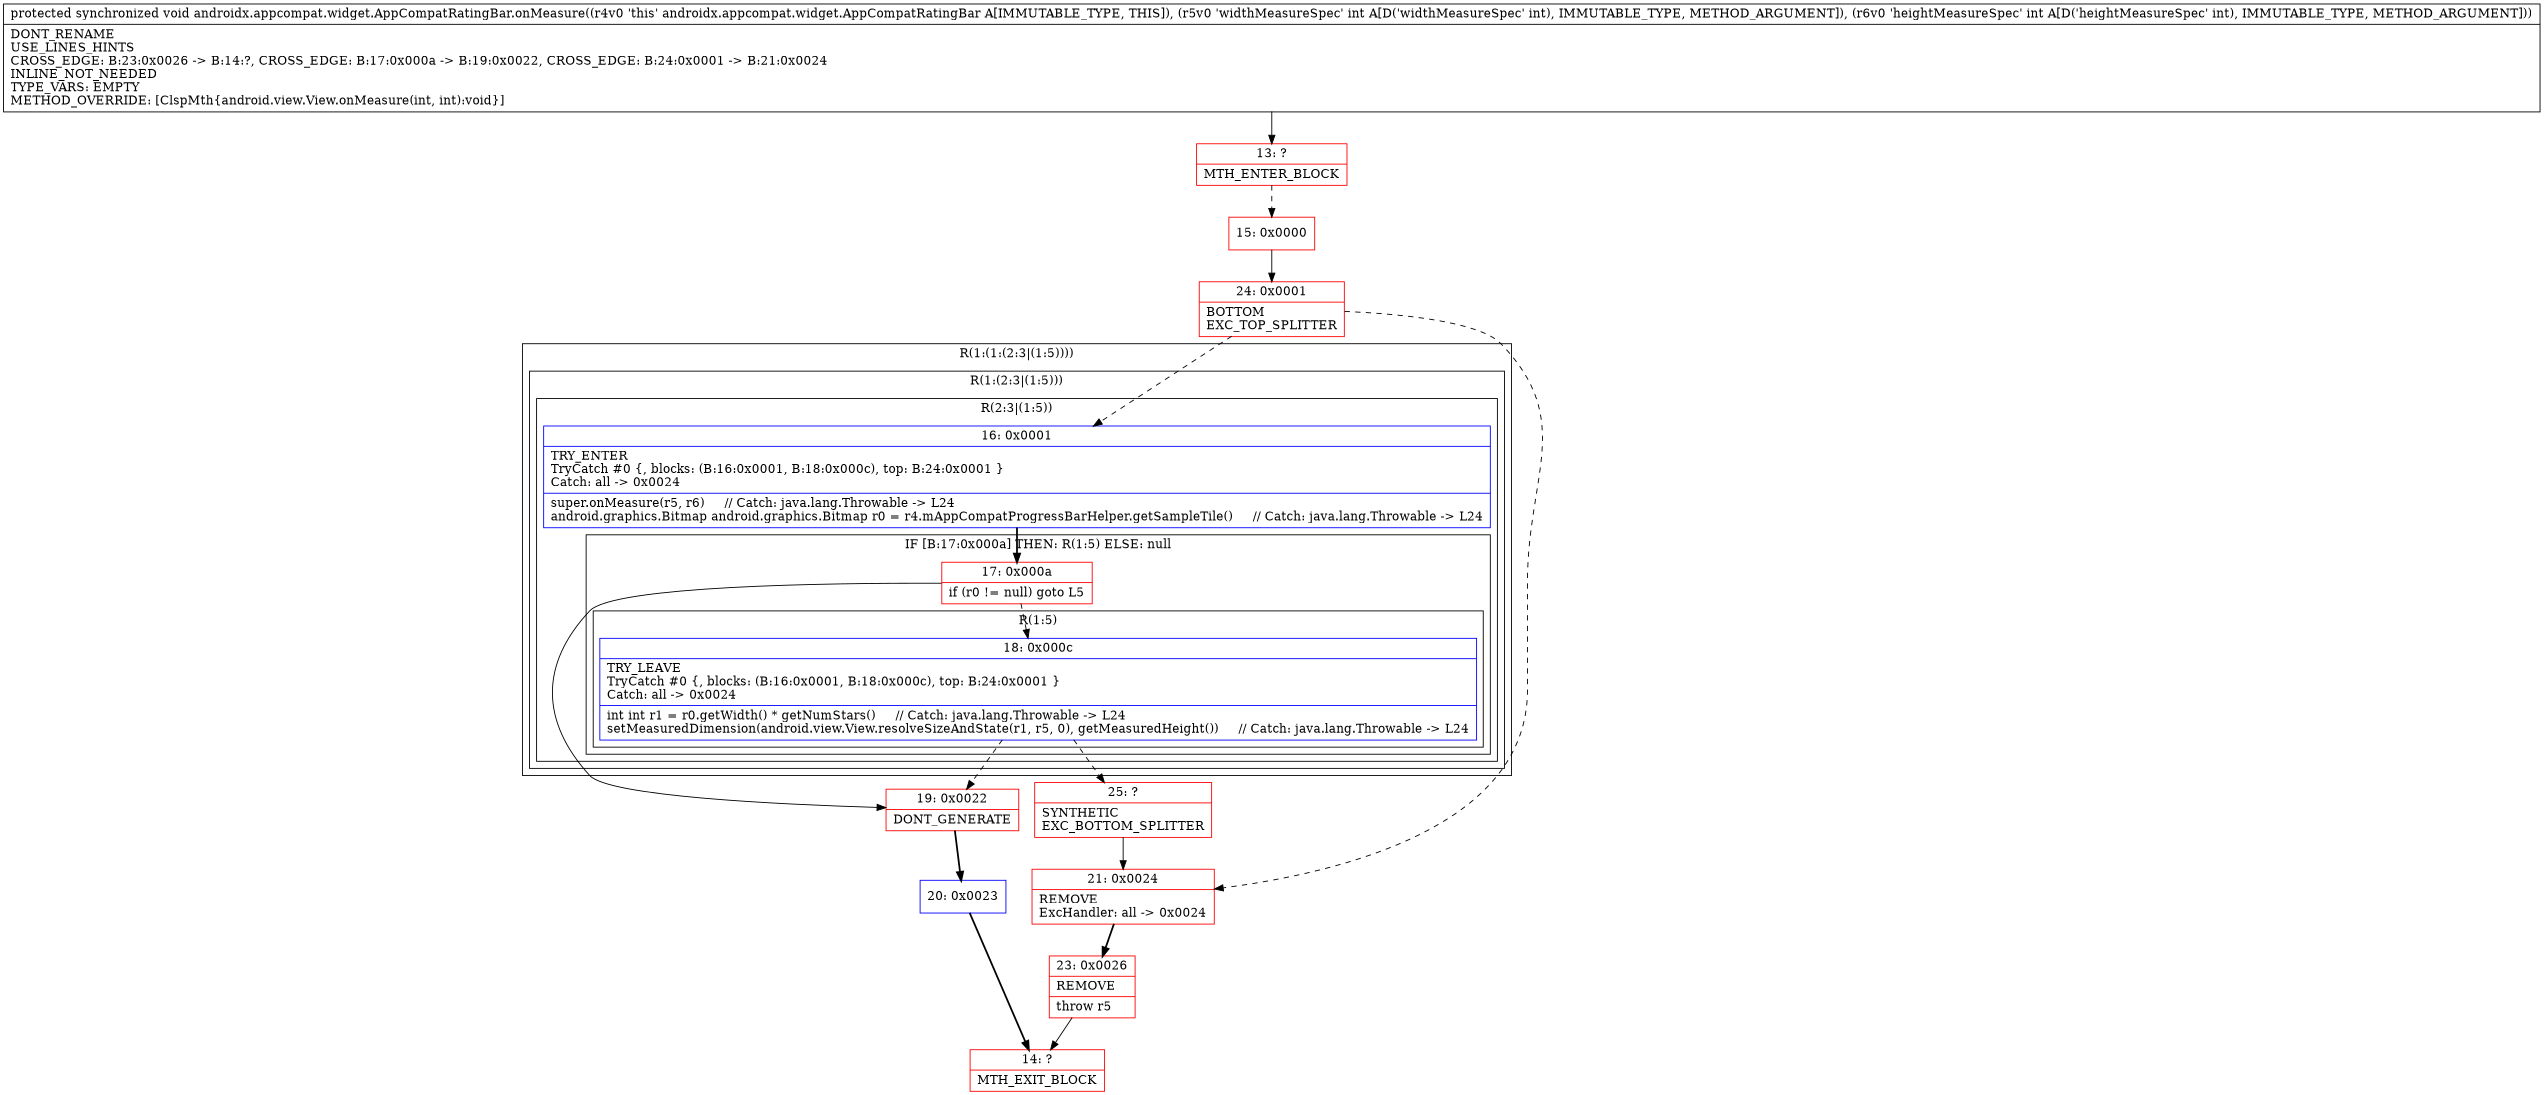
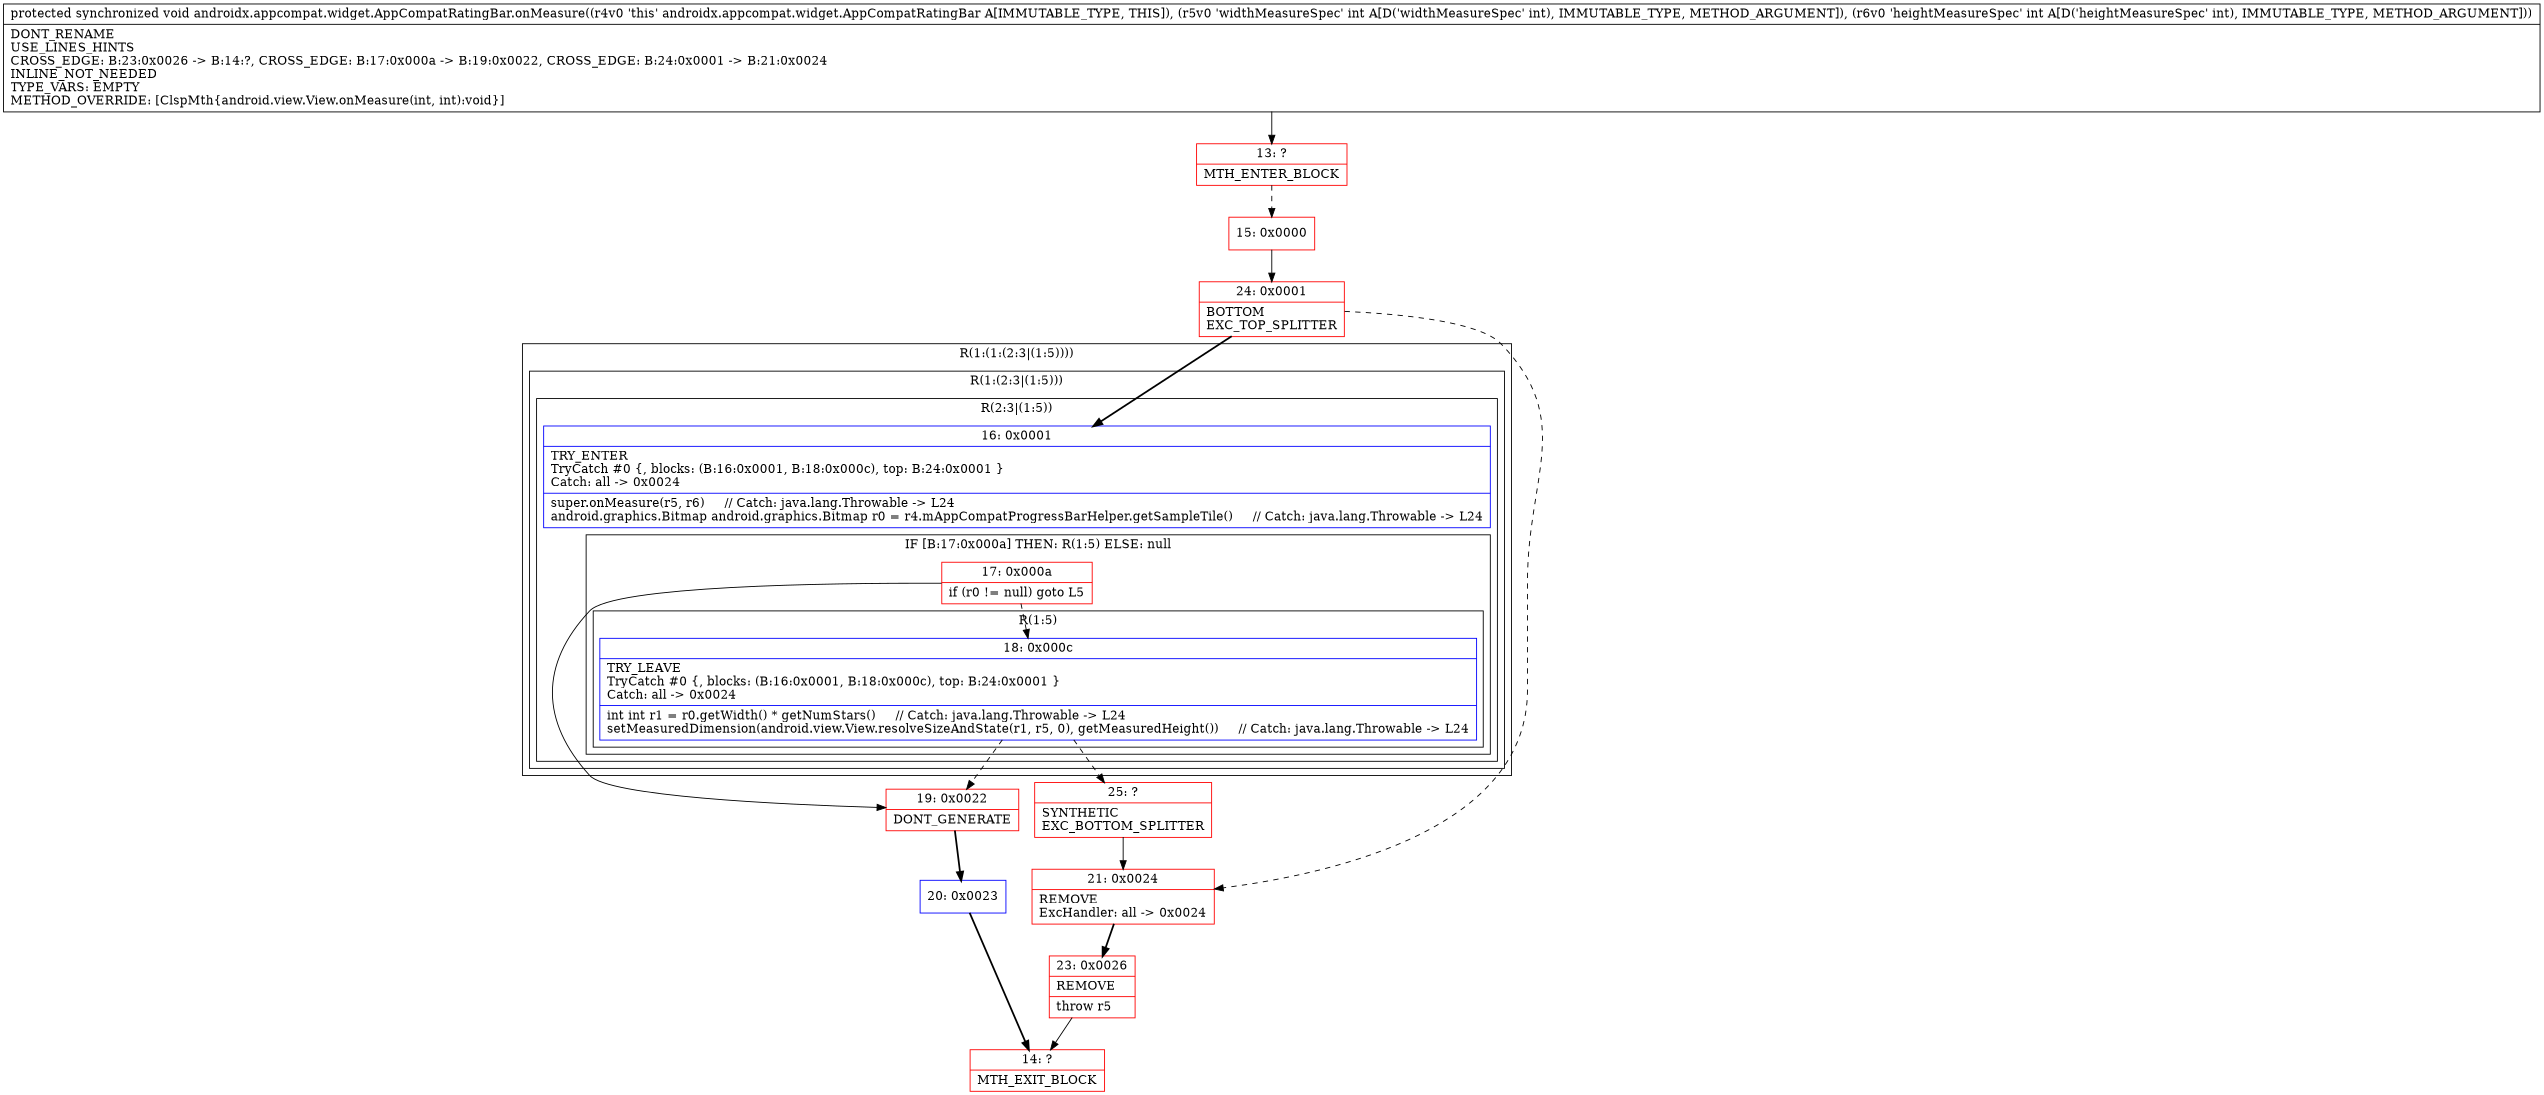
(1166, 379) -> (1166, 379)
(1017, 540) -> none
